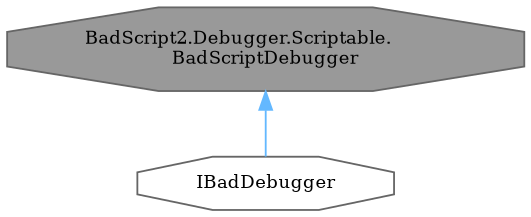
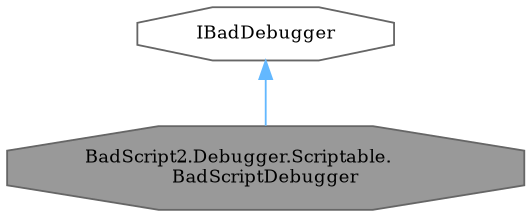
(266, 133) -> (266, 102)
